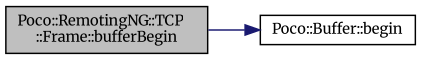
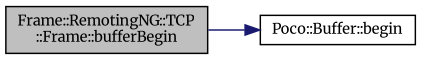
(107, 30) -> (107, 30)
